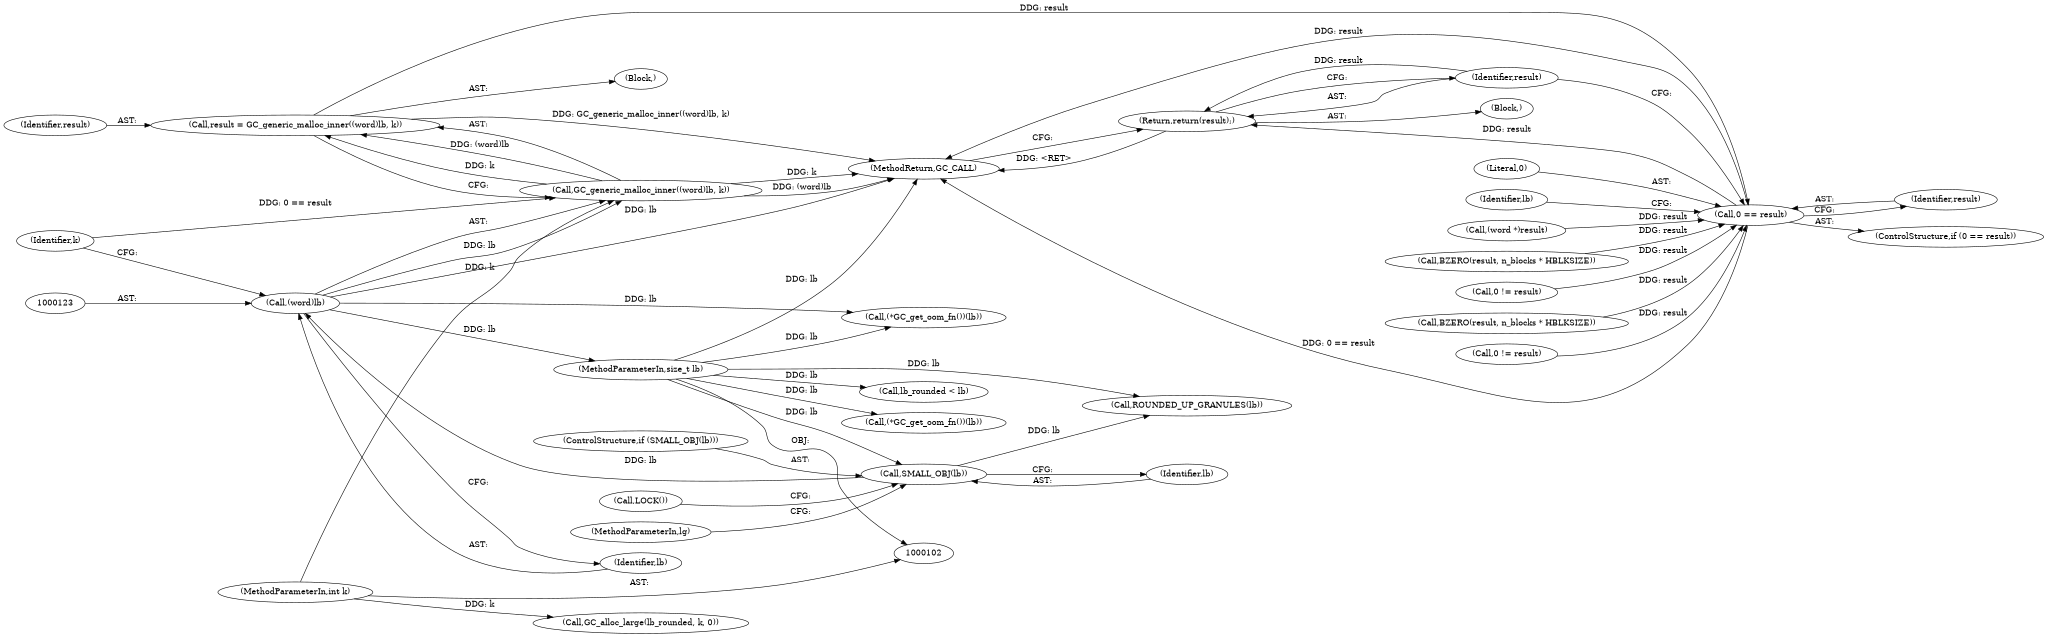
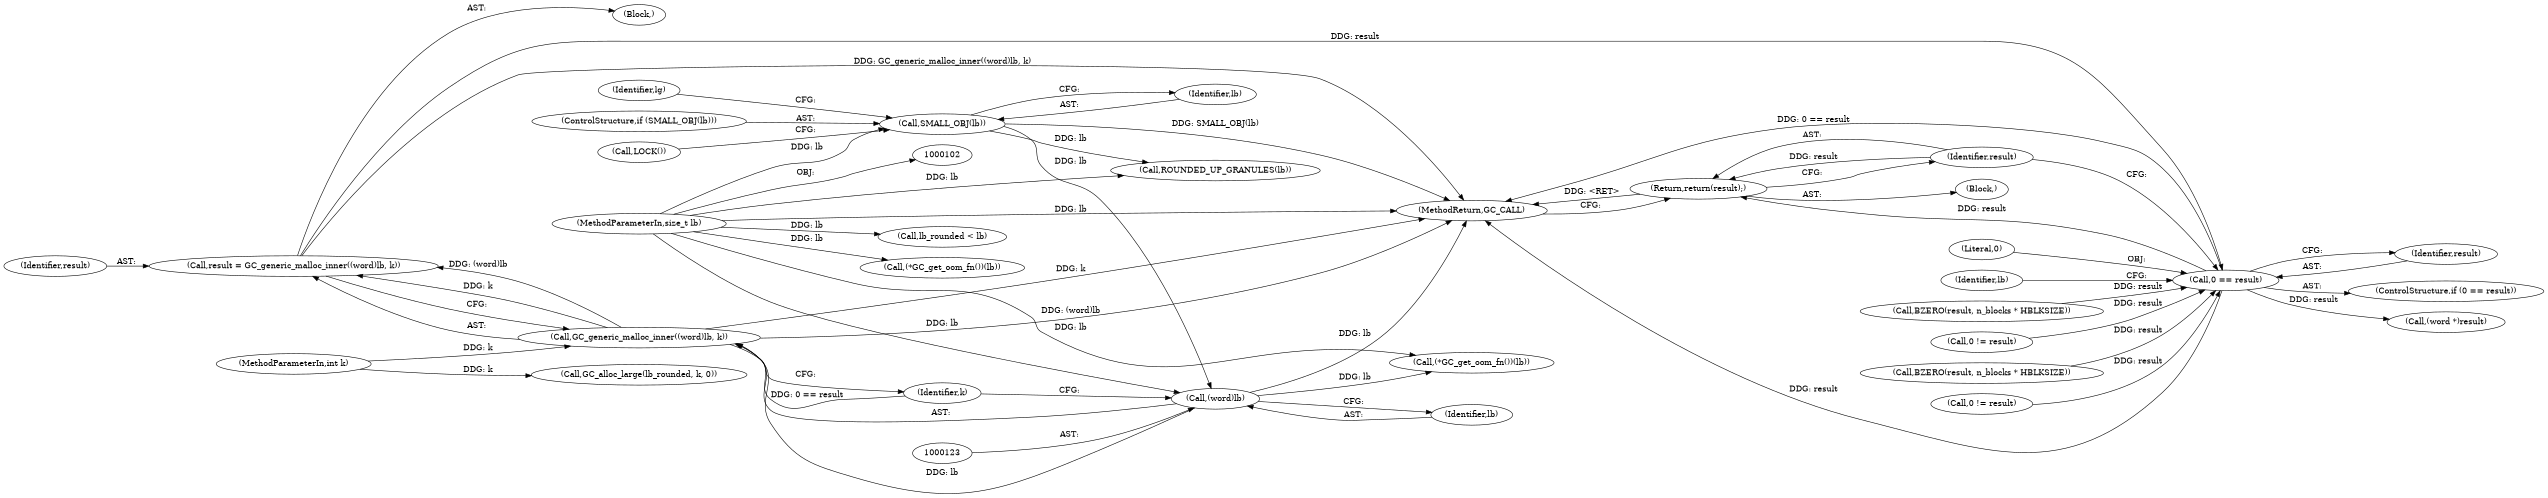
none -> (1229, 139)
(1663, 182) -> (2138, 260)
(1631, 225) -> (2314, 310)
(459, 335) -> (904, 339)
none -> (806, 386)
(641, 532) -> (639, 90)
(633, 596) -> none
